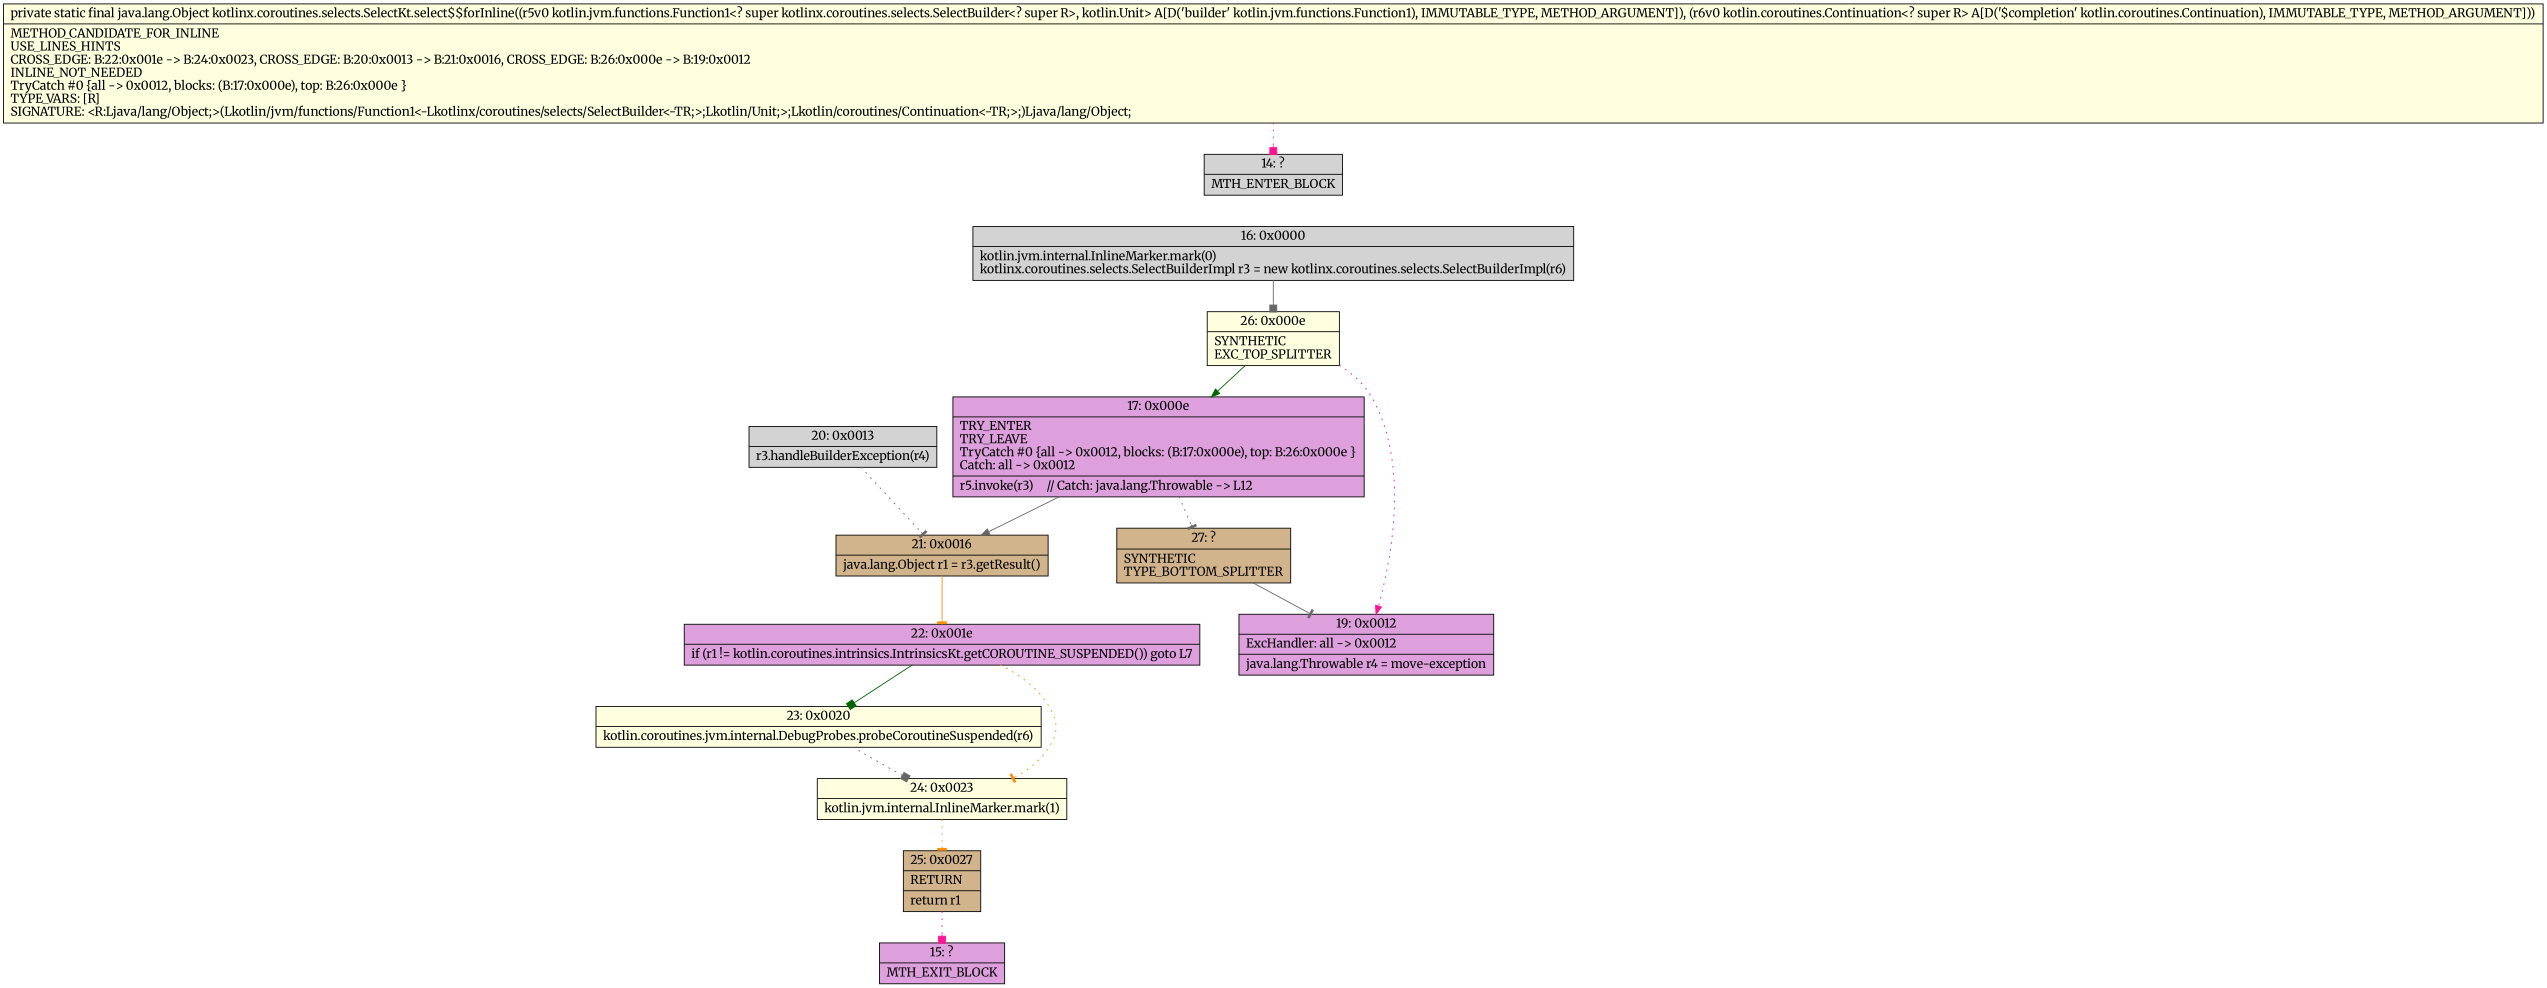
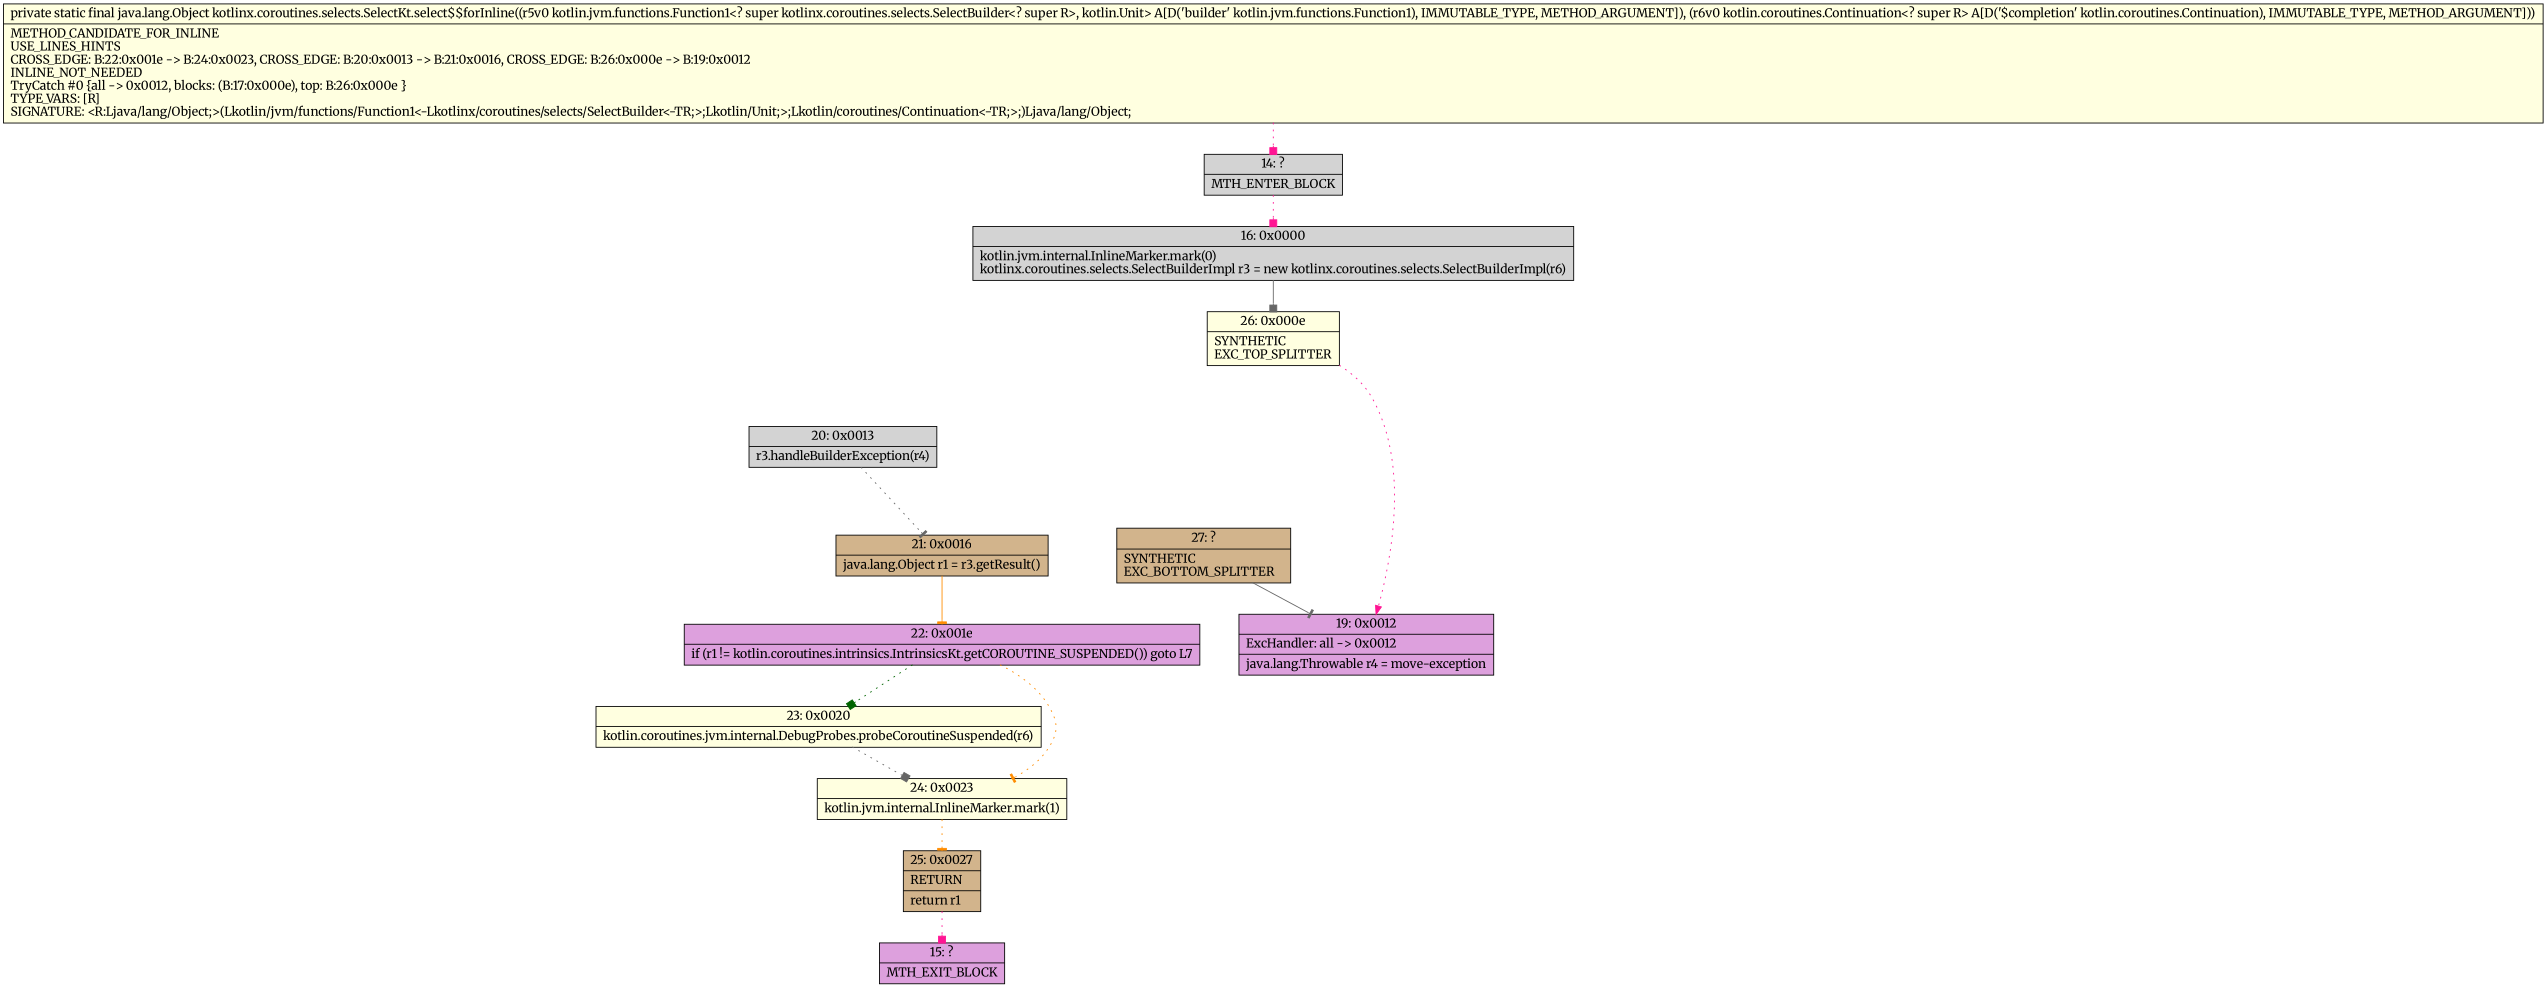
none -> (1273, 207)
(1159, 447) -> none
(1204, 572) -> (1199, 572)
(884, 683) -> (884, 683)
